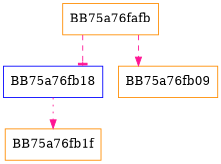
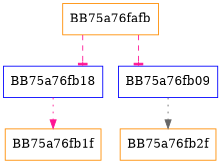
(138, 48) -> (138, 48)
(168, 82) -> (168, 82)
none -> (168, 145)
